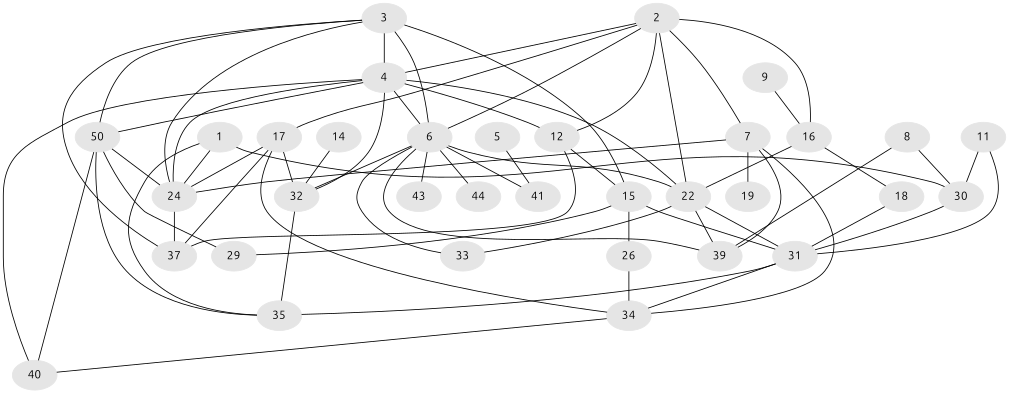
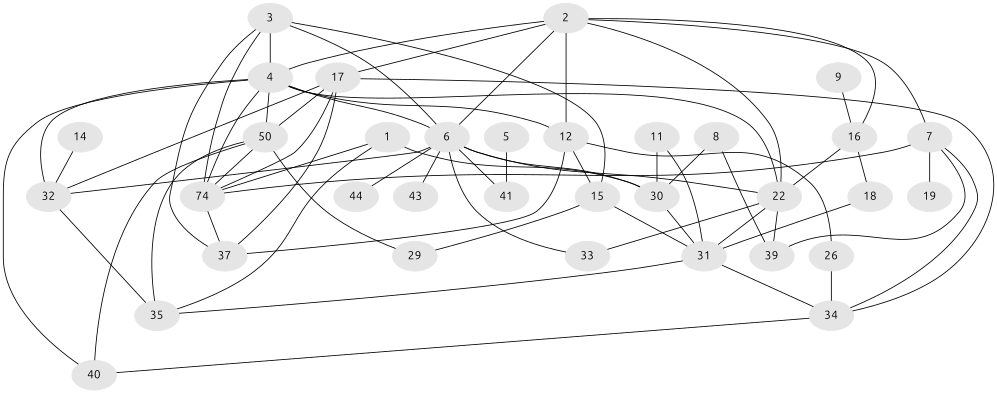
(159, 50) -> (301, 108)
(174, 197) -> (202, 197)
(629, 227) -> (733, 153)
(504, 239) -> (552, 167)
